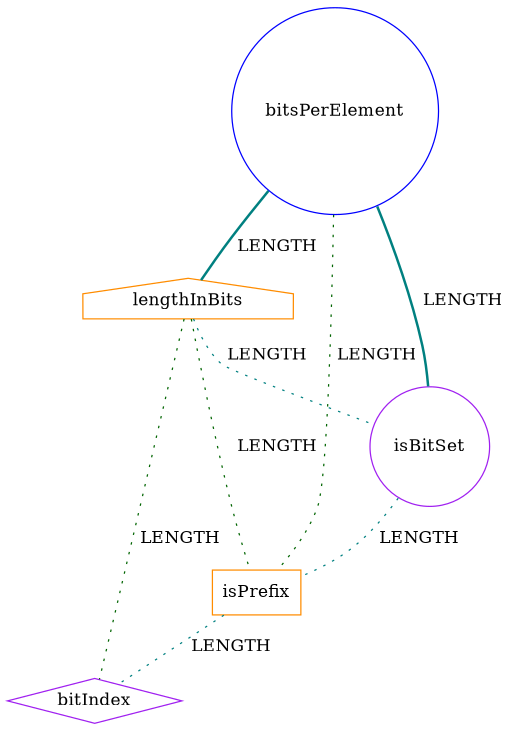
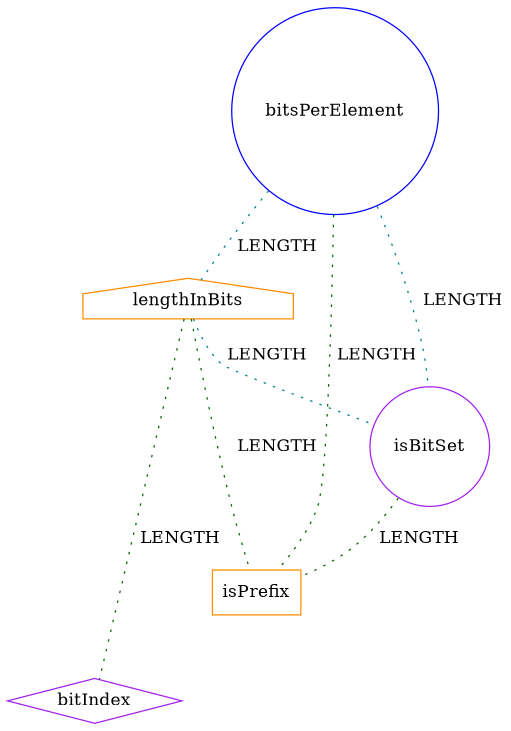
(234, 235) -> (234, 235)
(409, 295) -> (409, 295)
(356, 545) -> (356, 545)
(171, 650) -> none
